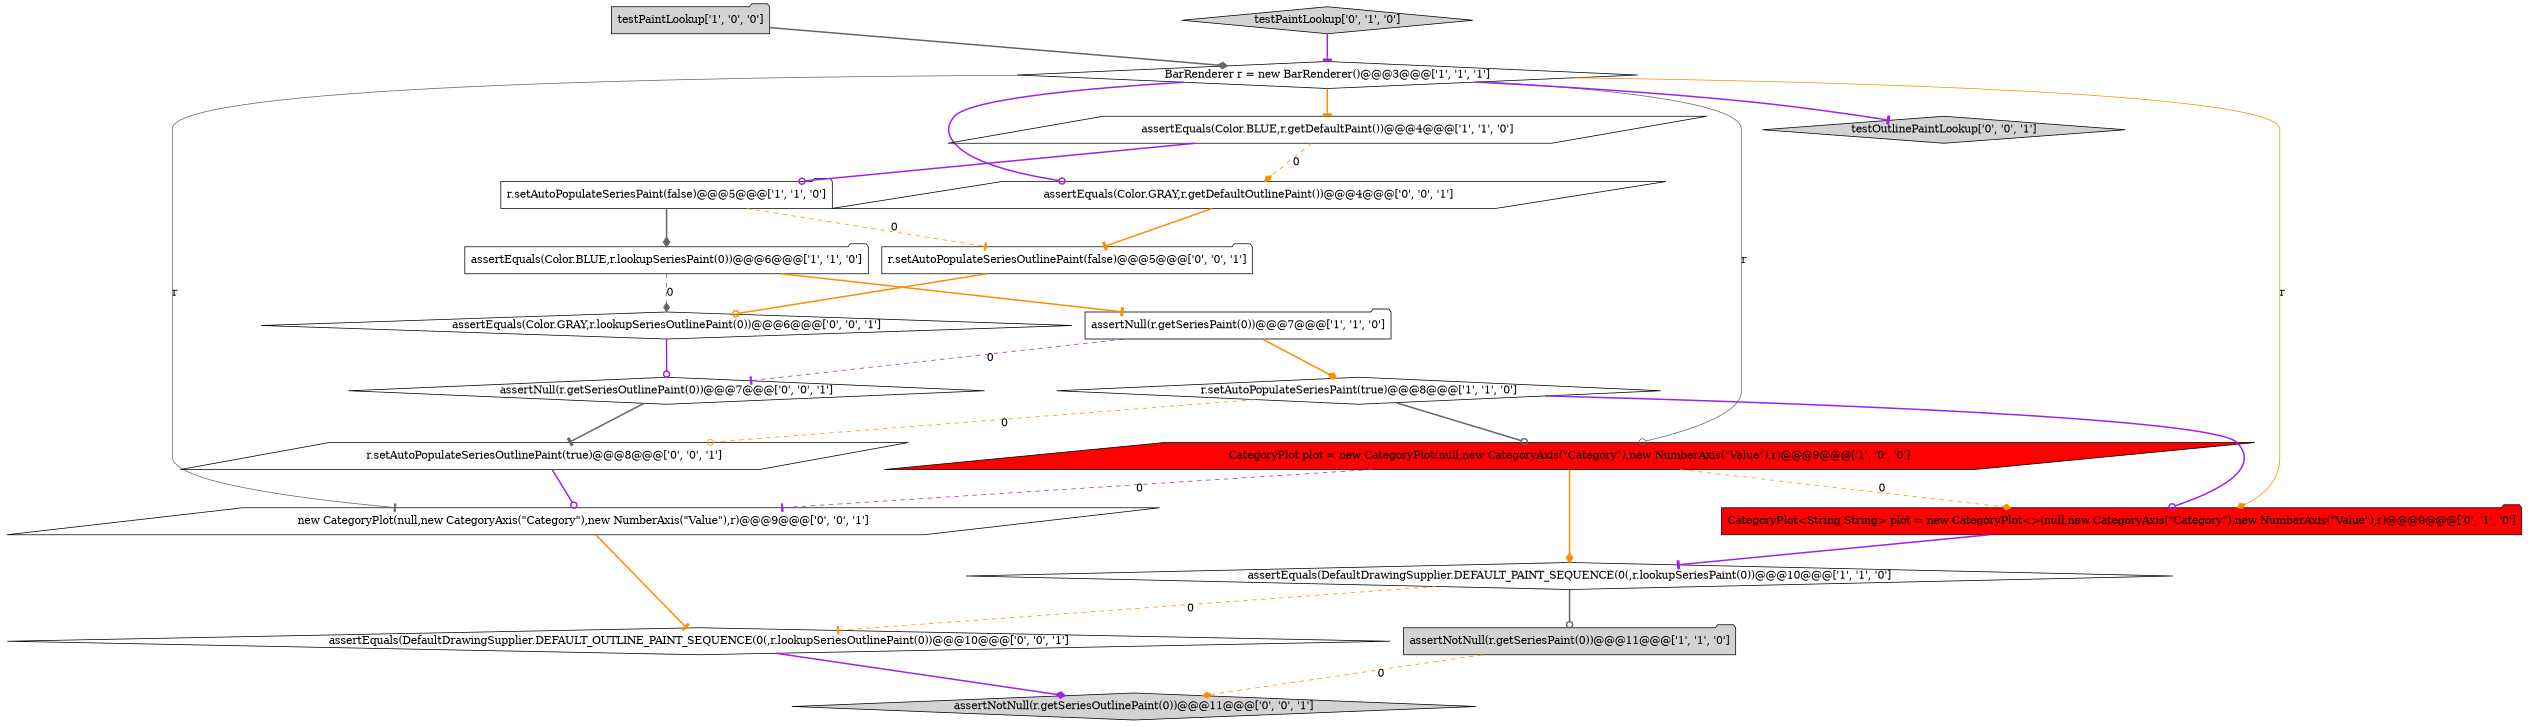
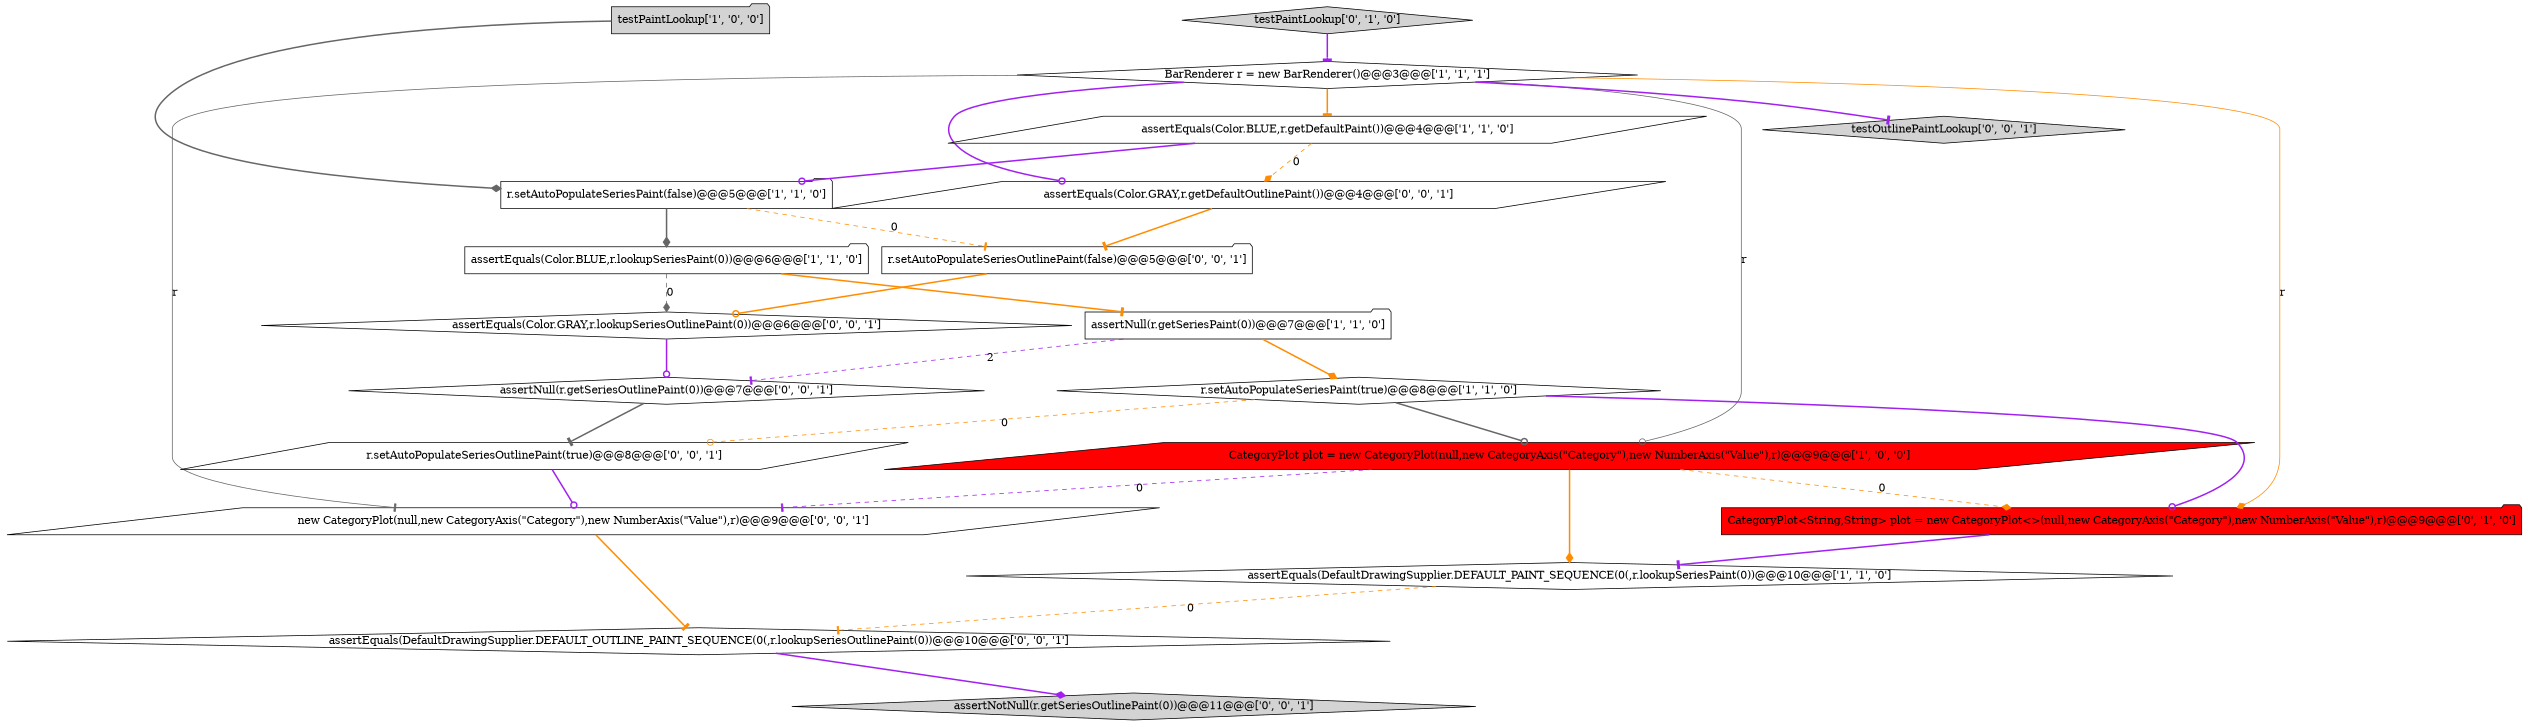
(994, 46) -> (201, 76)
(991, 358) -> (991, 358)
(1570, 641) -> none
